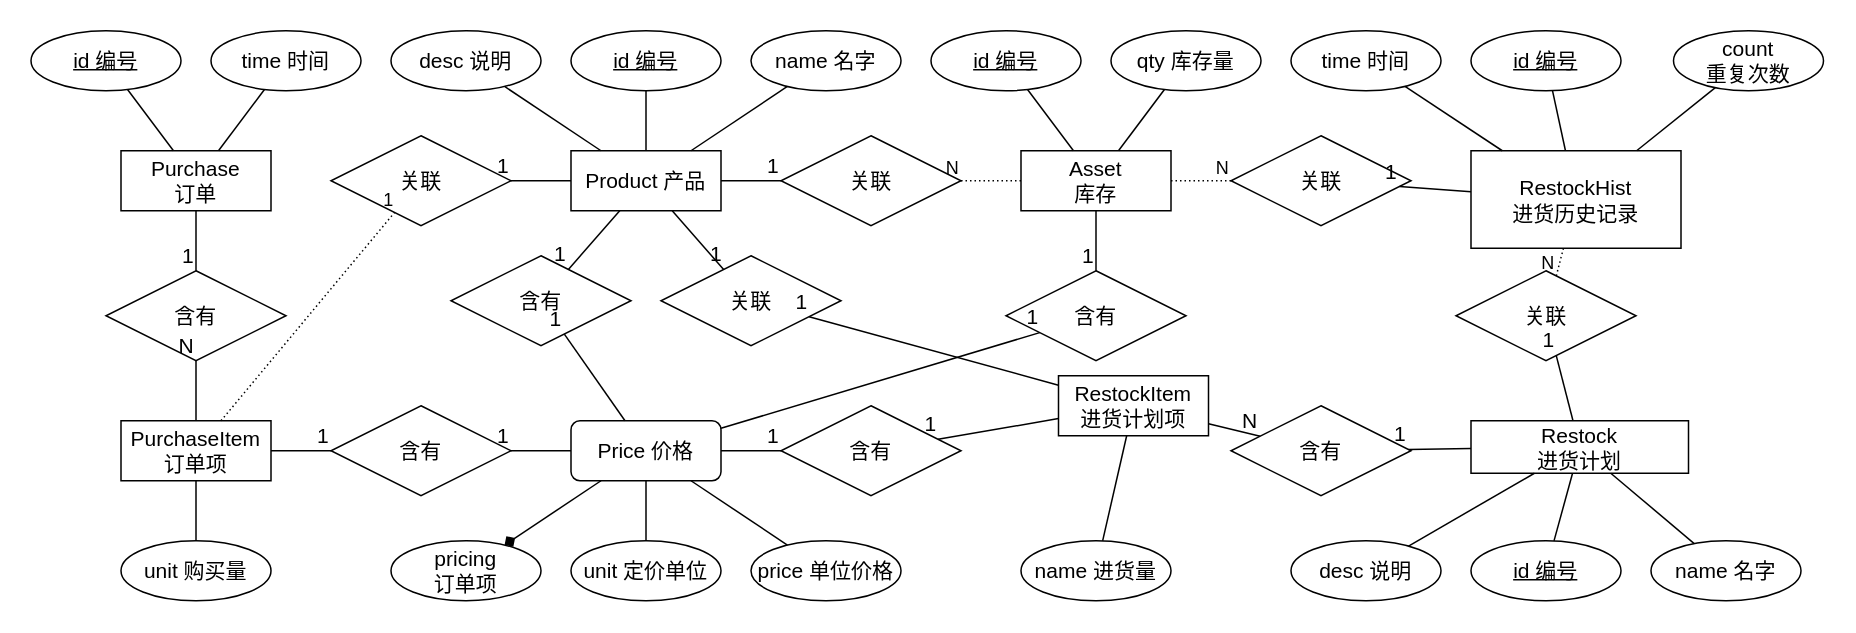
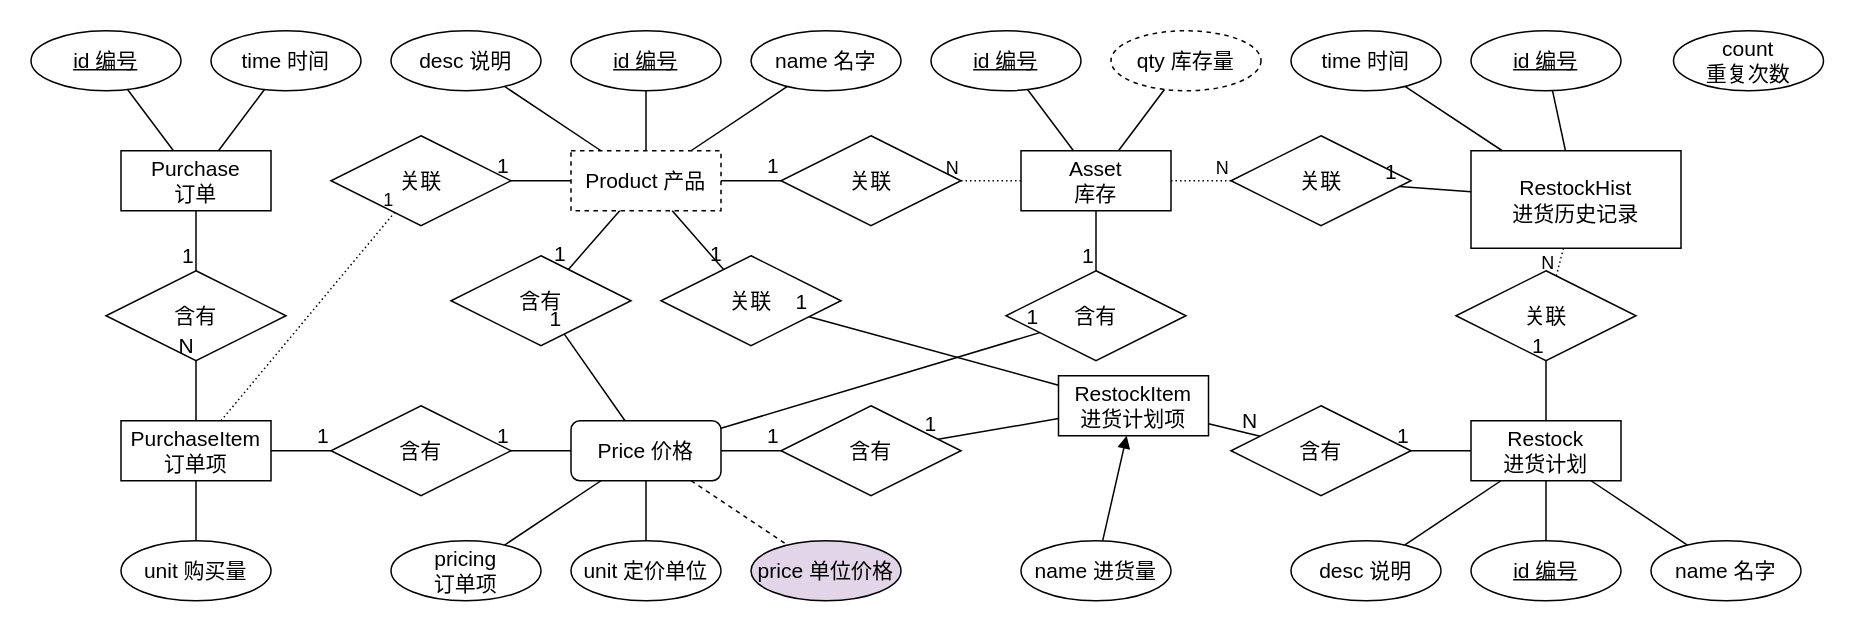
(1186, 61) -> (1186, 61)
(1676, 119) -> none
(646, 181) -> (646, 181)
(1125, 444) -> (1123, 449)
(1580, 447) -> (1546, 451)
(740, 514) -> (740, 514)
(515, 538) -> (510, 541)
(826, 571) -> (826, 571)
